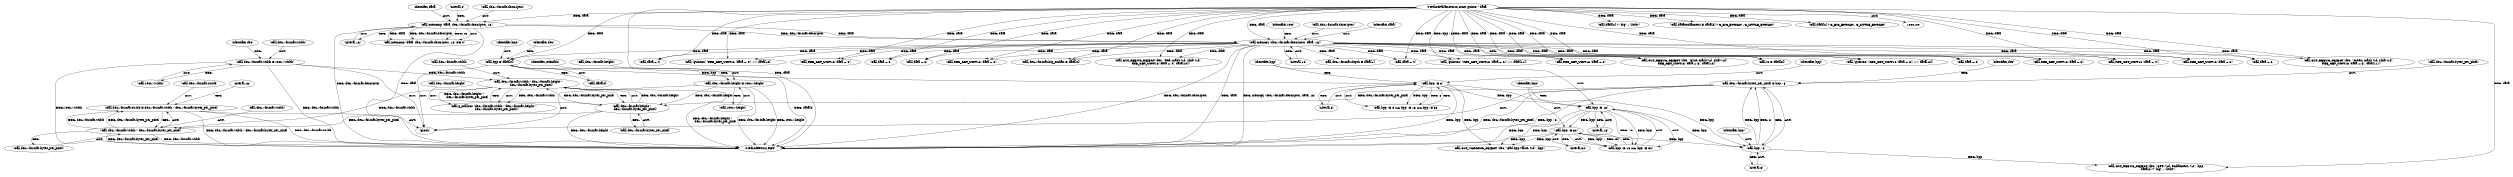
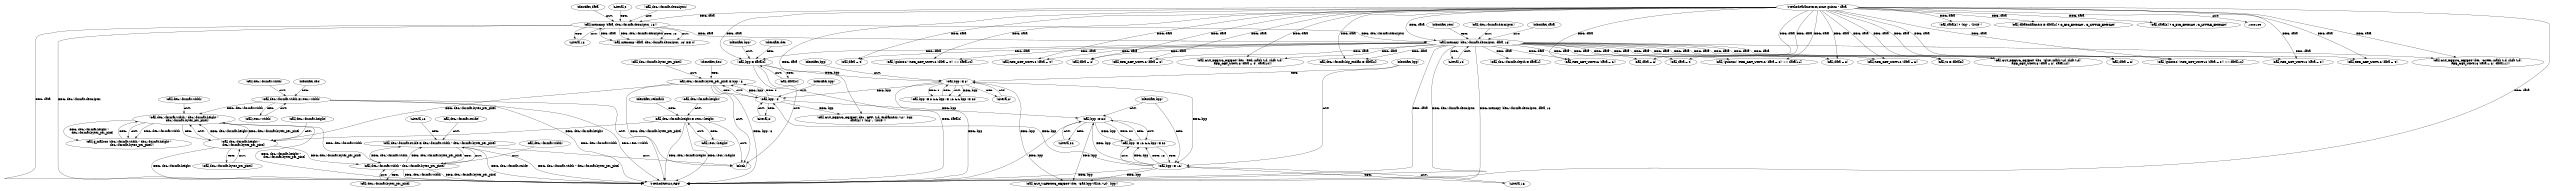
(1443, 34) -> (1822, 34)
(1493, 52) -> (1662, 52)
(1660, 131) -> (1173, 156)
(1659, 140) -> (930, 109)
